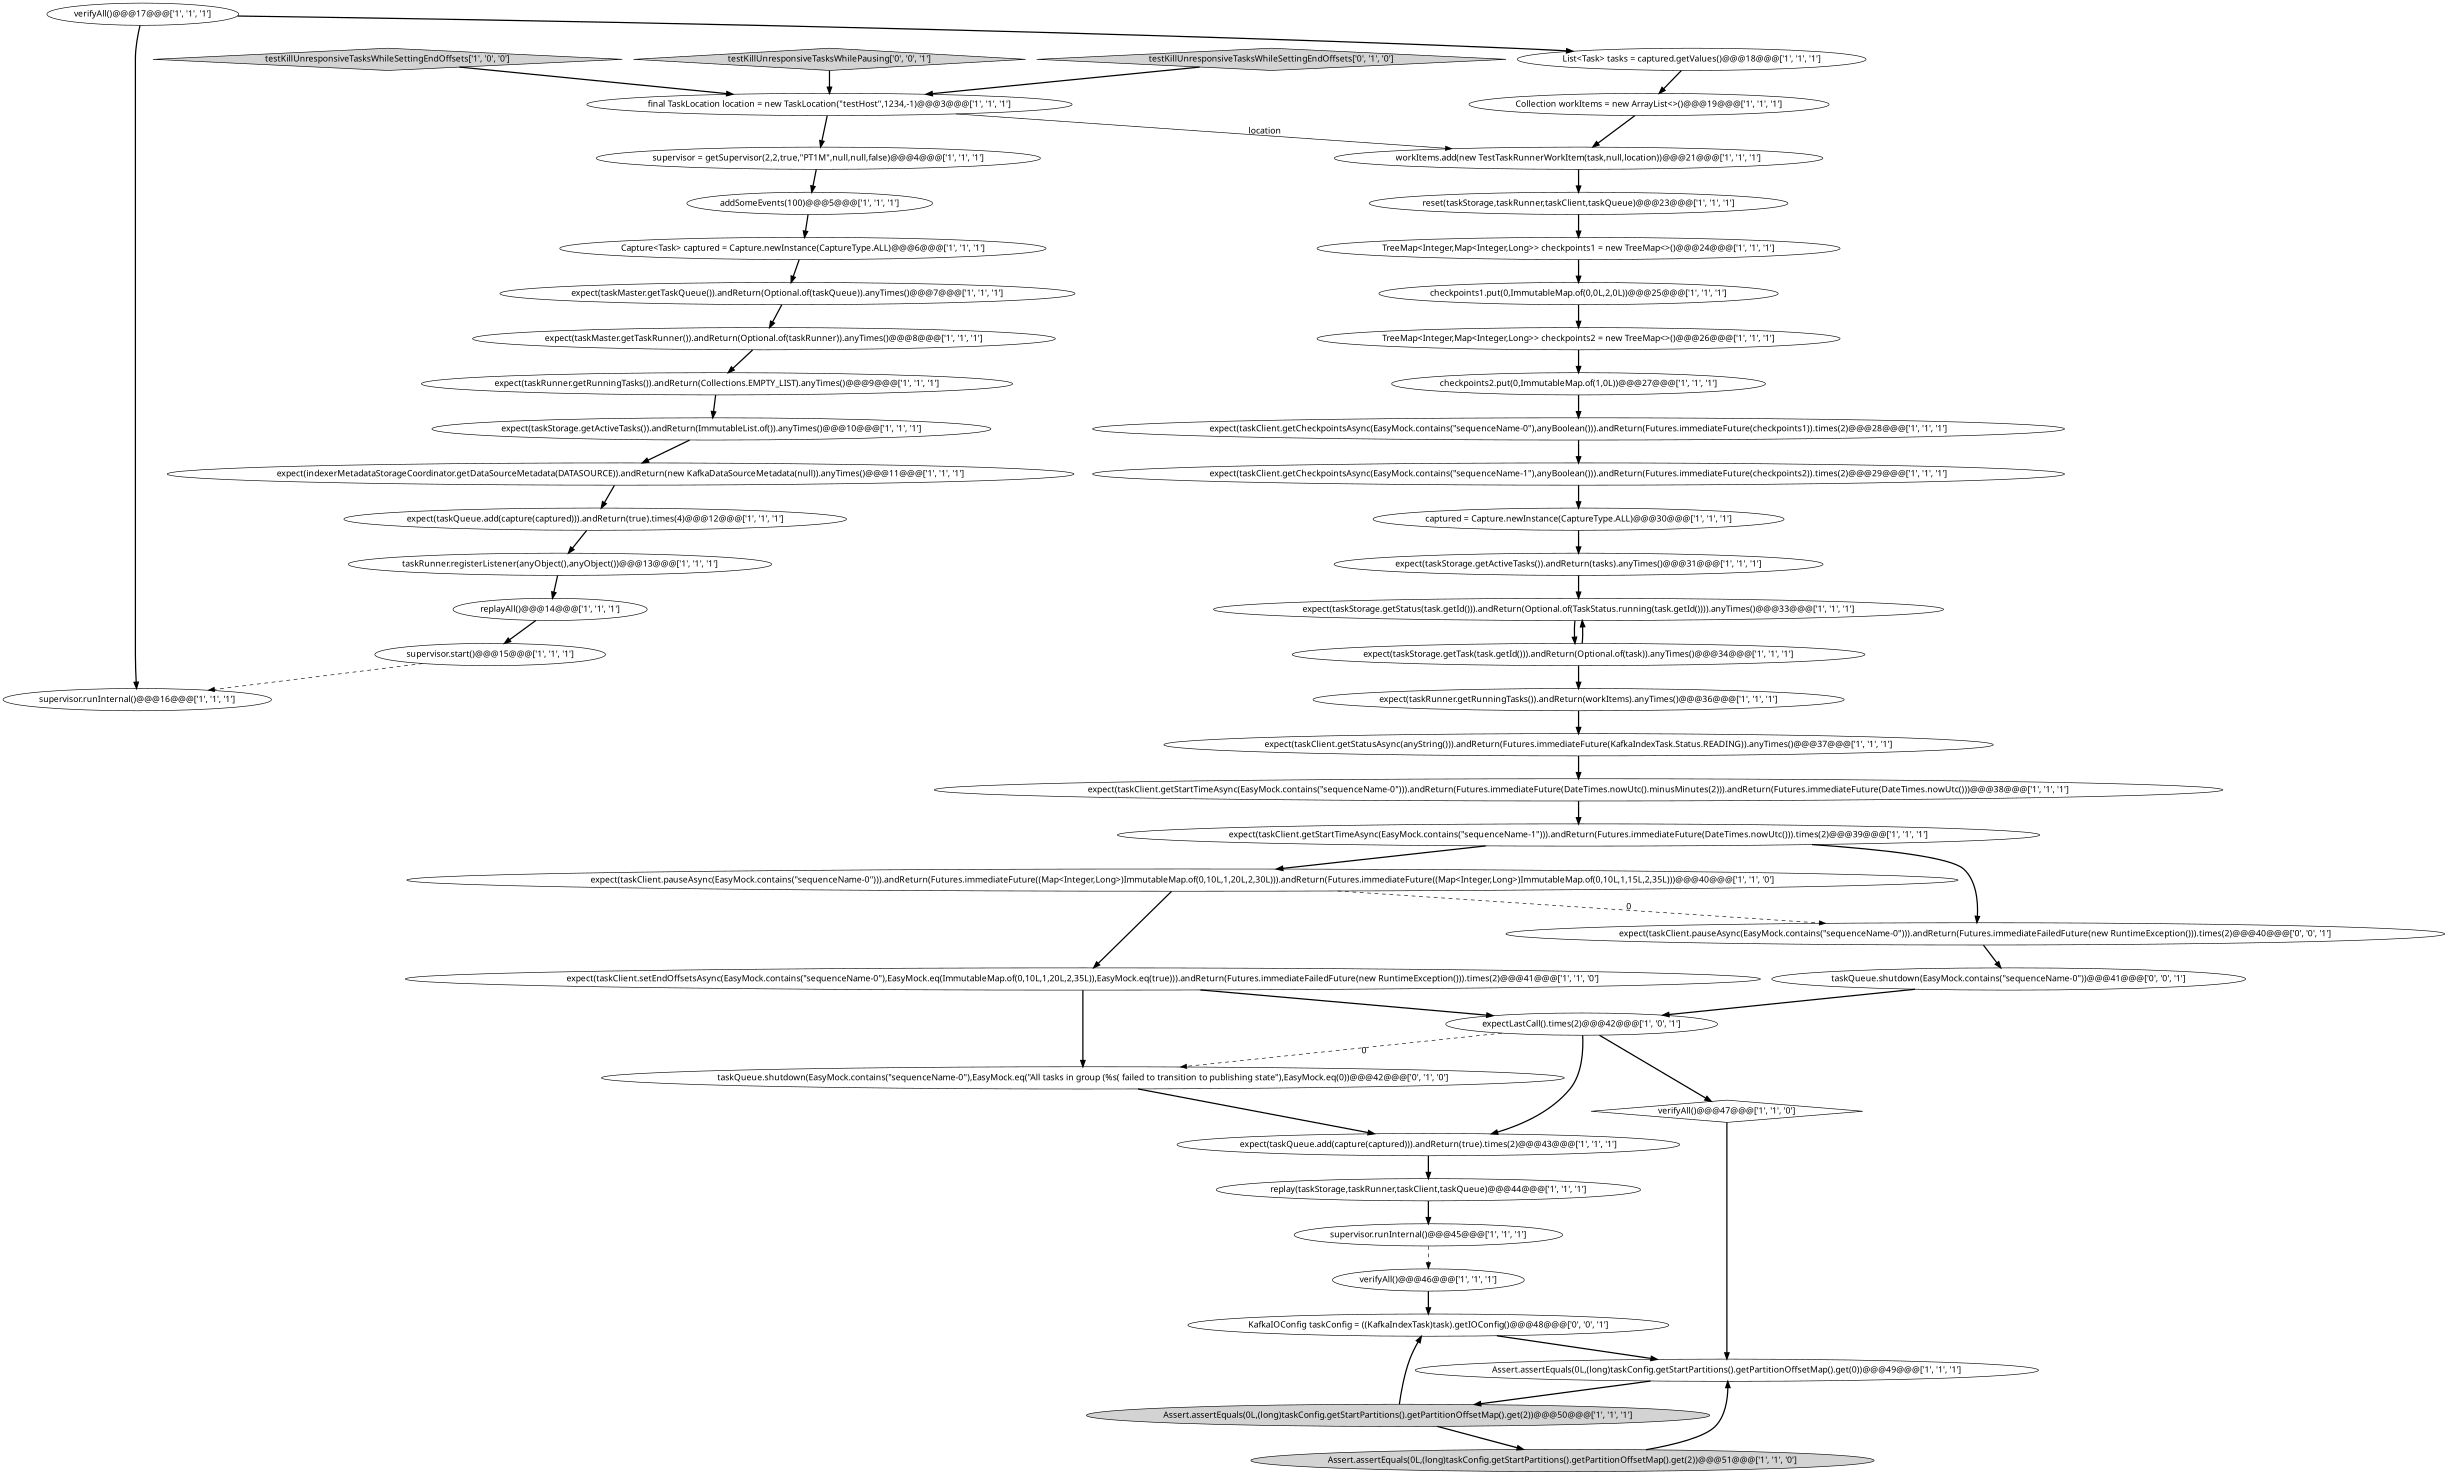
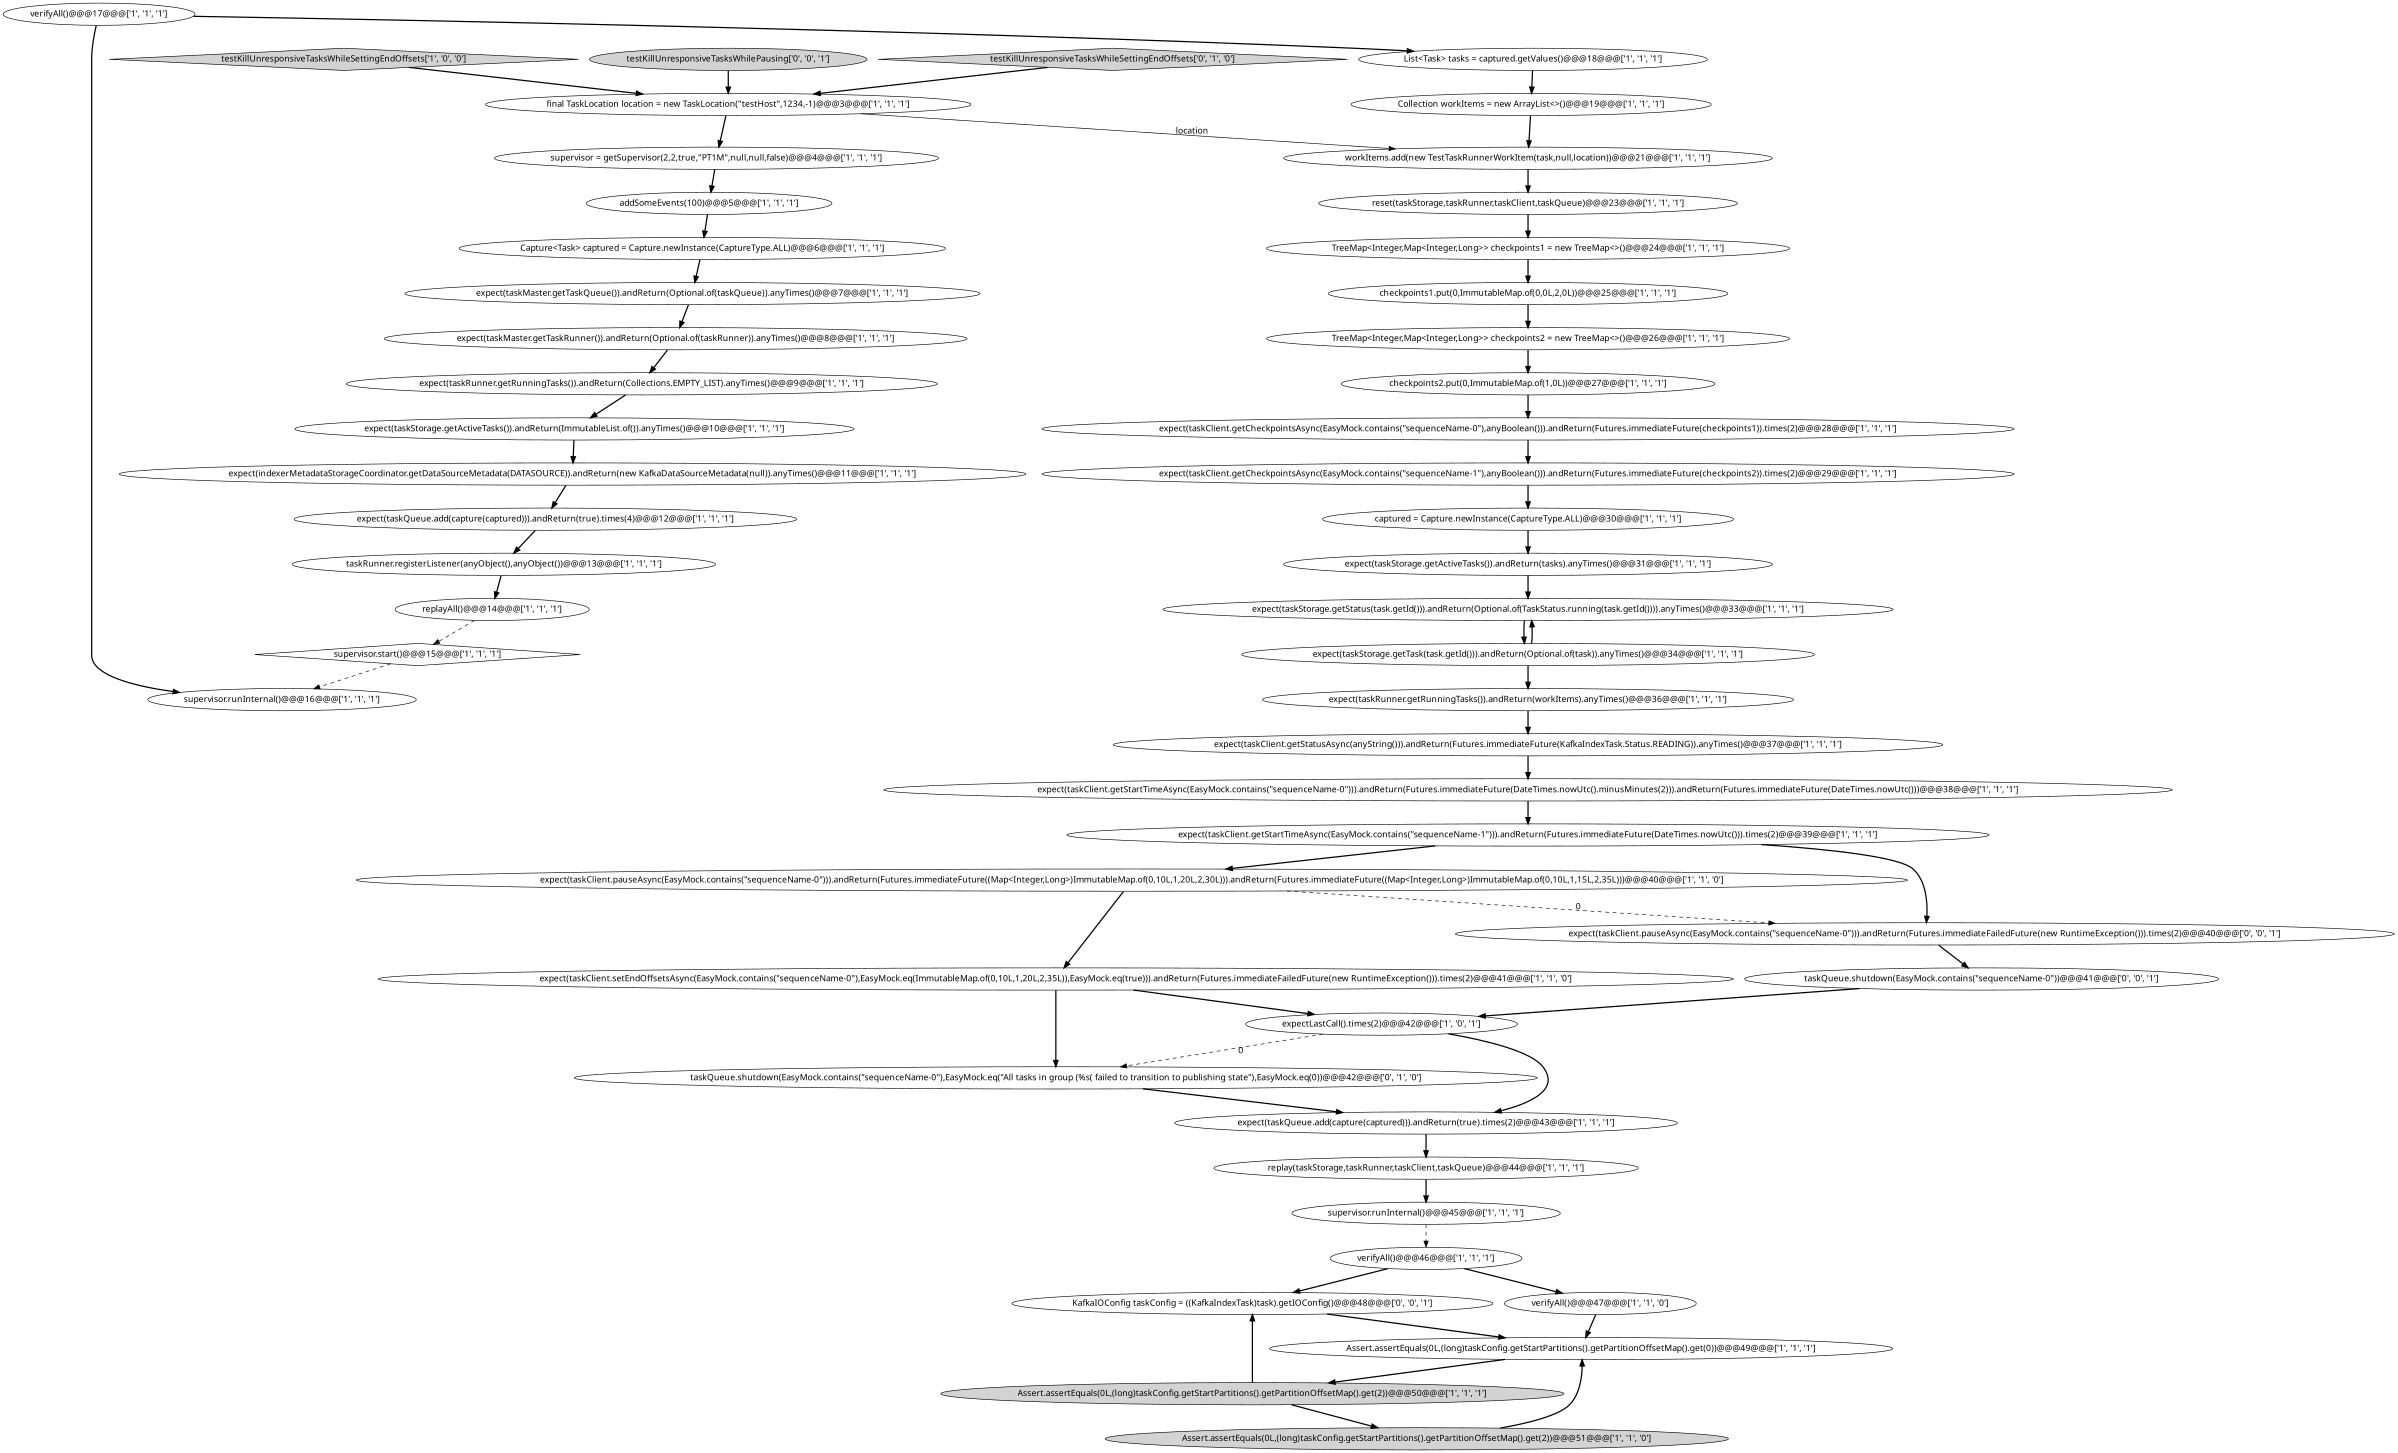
(829, 59) -> (728, 59)
(523, 630) -> (457, 631)
(490, 655) -> (417, 655)
(1653, 1067) -> (1510, 1280)
(1727, 1111) -> (1600, 1303)
